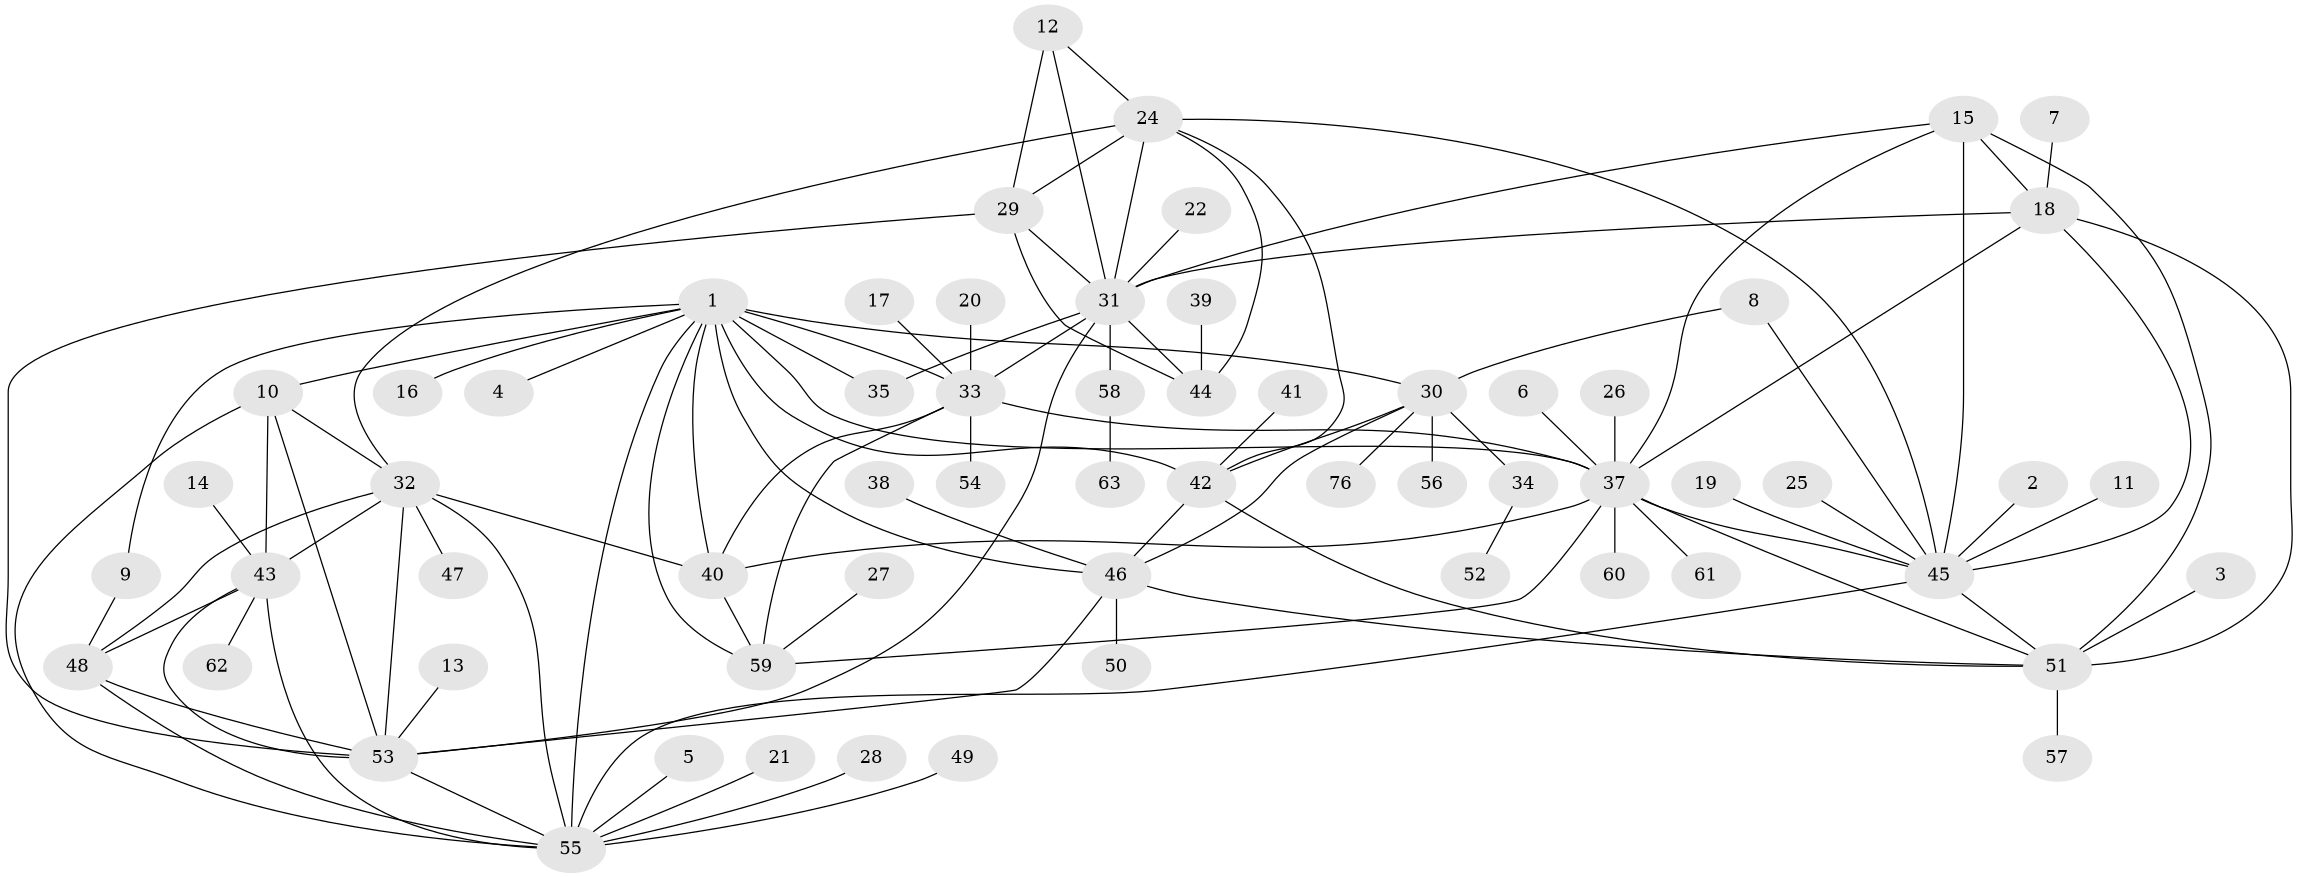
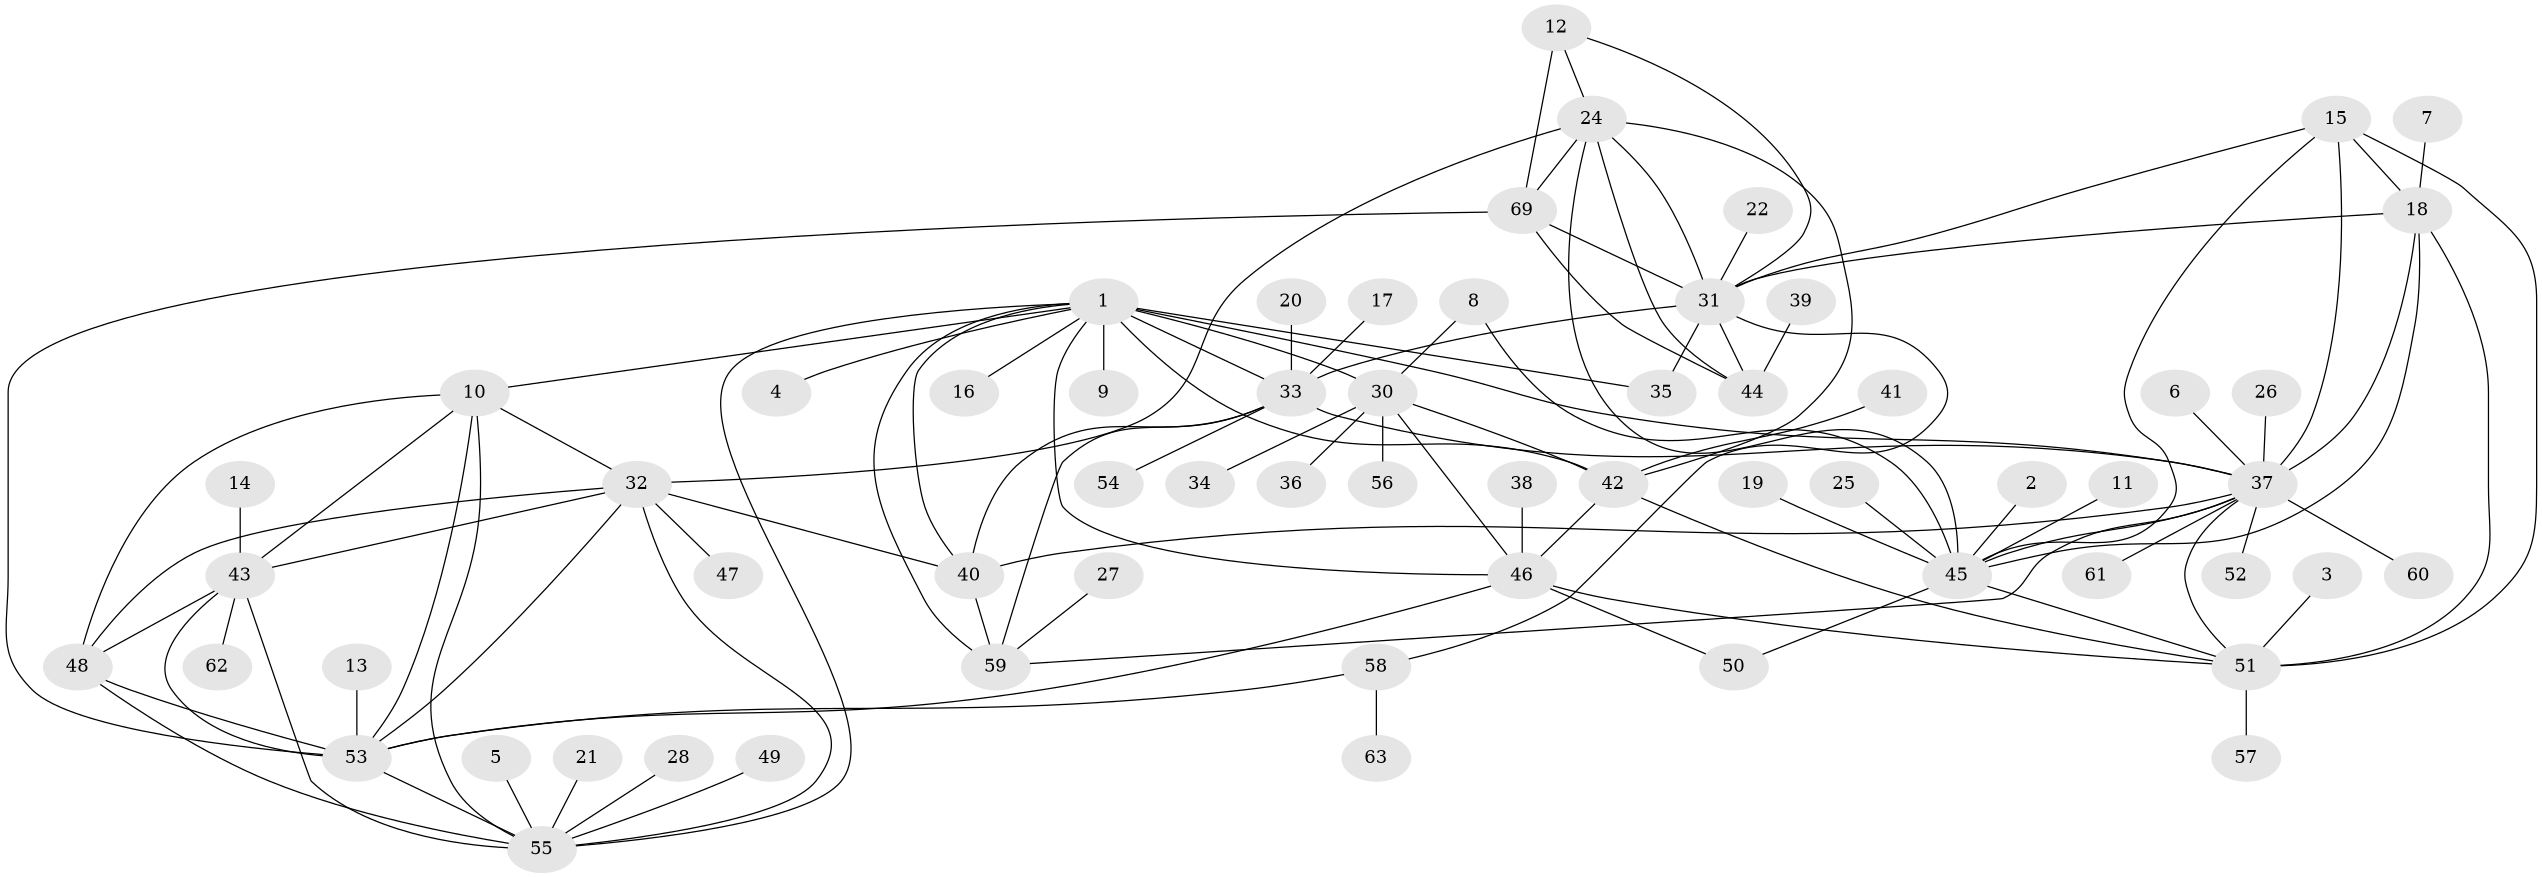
(1009, 210) -> (1522, 210)
(1341, 484) -> (1291, 484)
(1499, 531) -> (2251, 524)
(102, 621) -> (212, 452)
(848, 671) -> (986, 707)
(1219, 683) -> (1846, 621)
